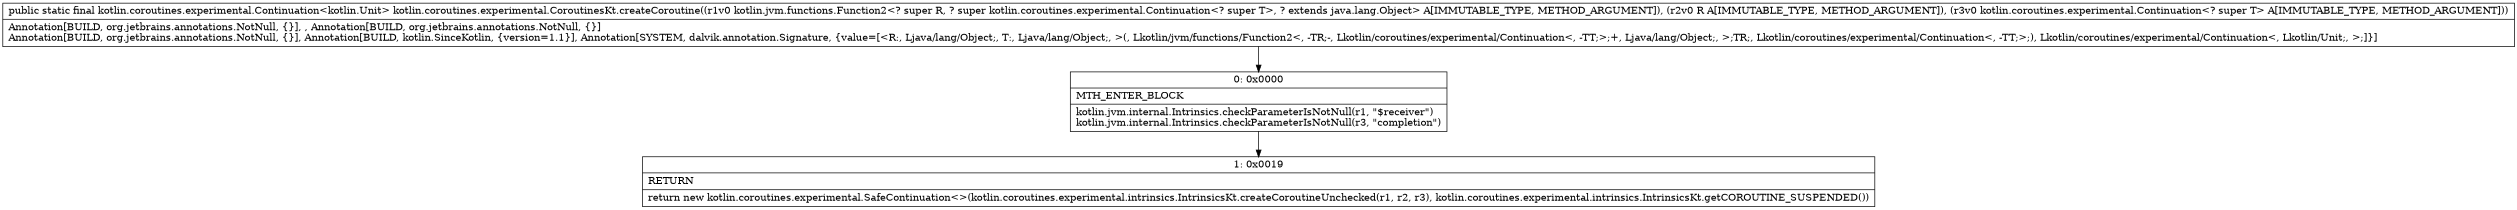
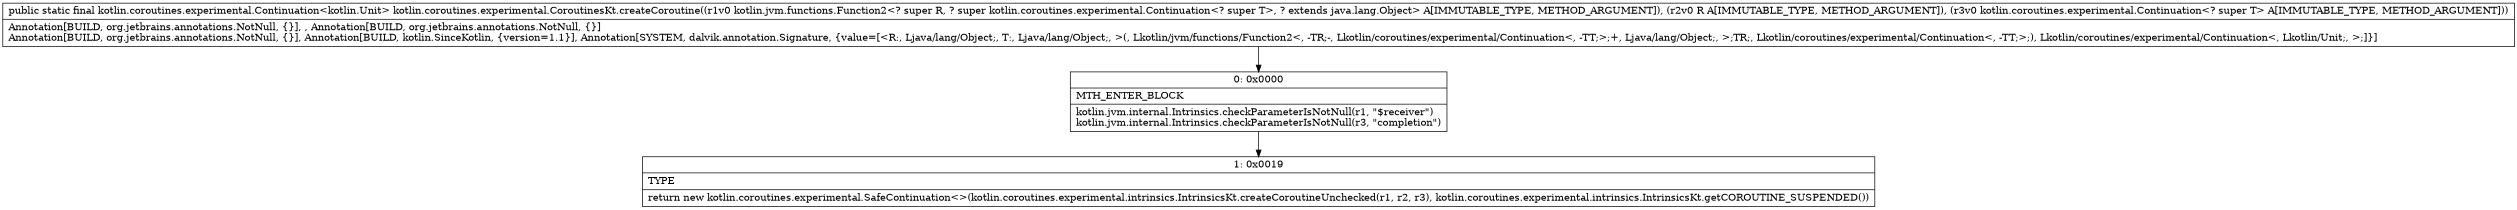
(671, 181) -> (662, 181)
